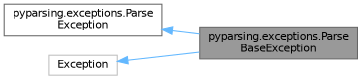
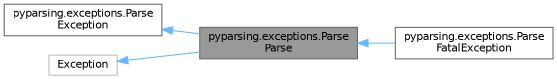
(279, 43) -> (279, 43)
none -> (474, 43)
